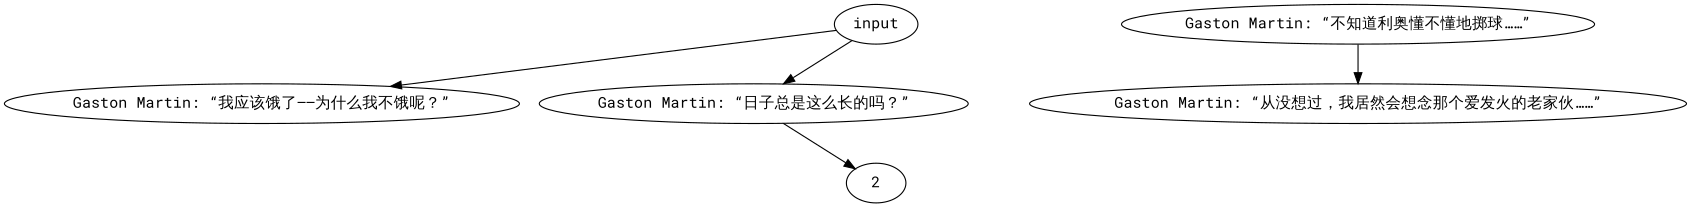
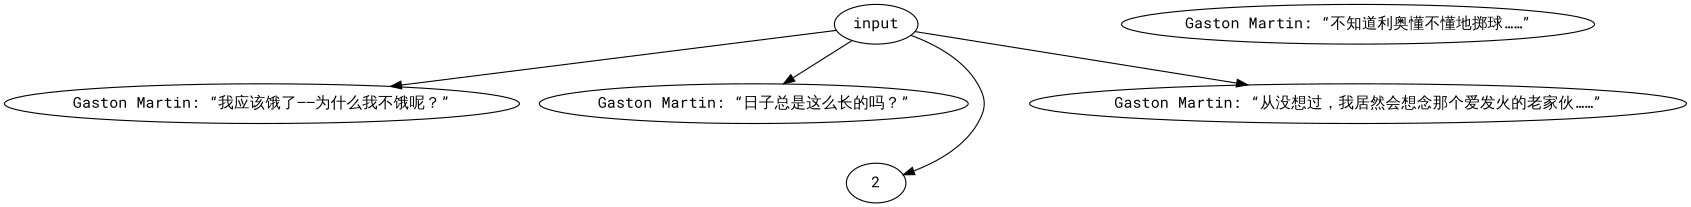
(1358, 59) -> (1076, 57)
(815, 143) -> (984, 102)
